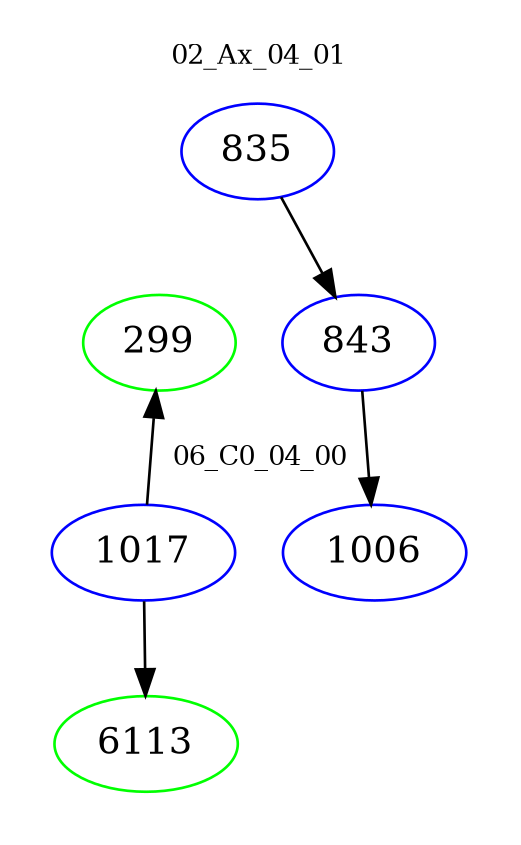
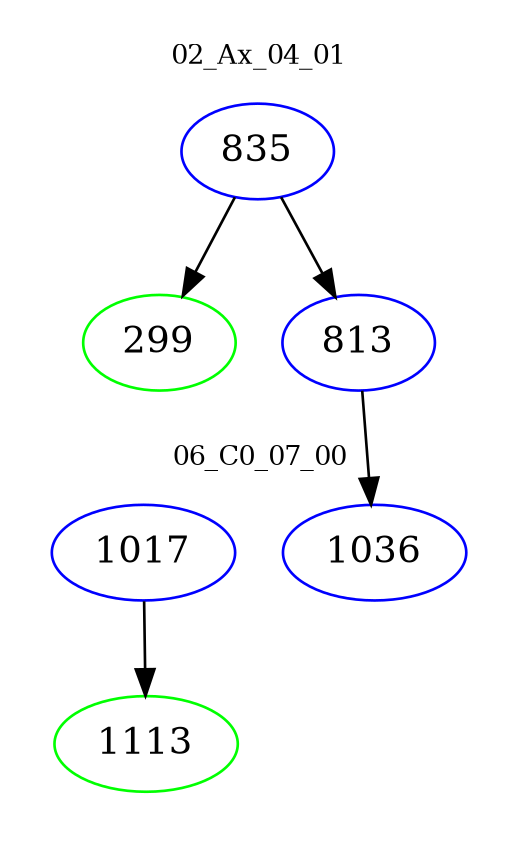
(359, 343) -> (359, 343)
(260, 458) -> (260, 458)
(150, 461) -> (215, 235)
(375, 553) -> (375, 553)
(146, 744) -> (146, 744)
